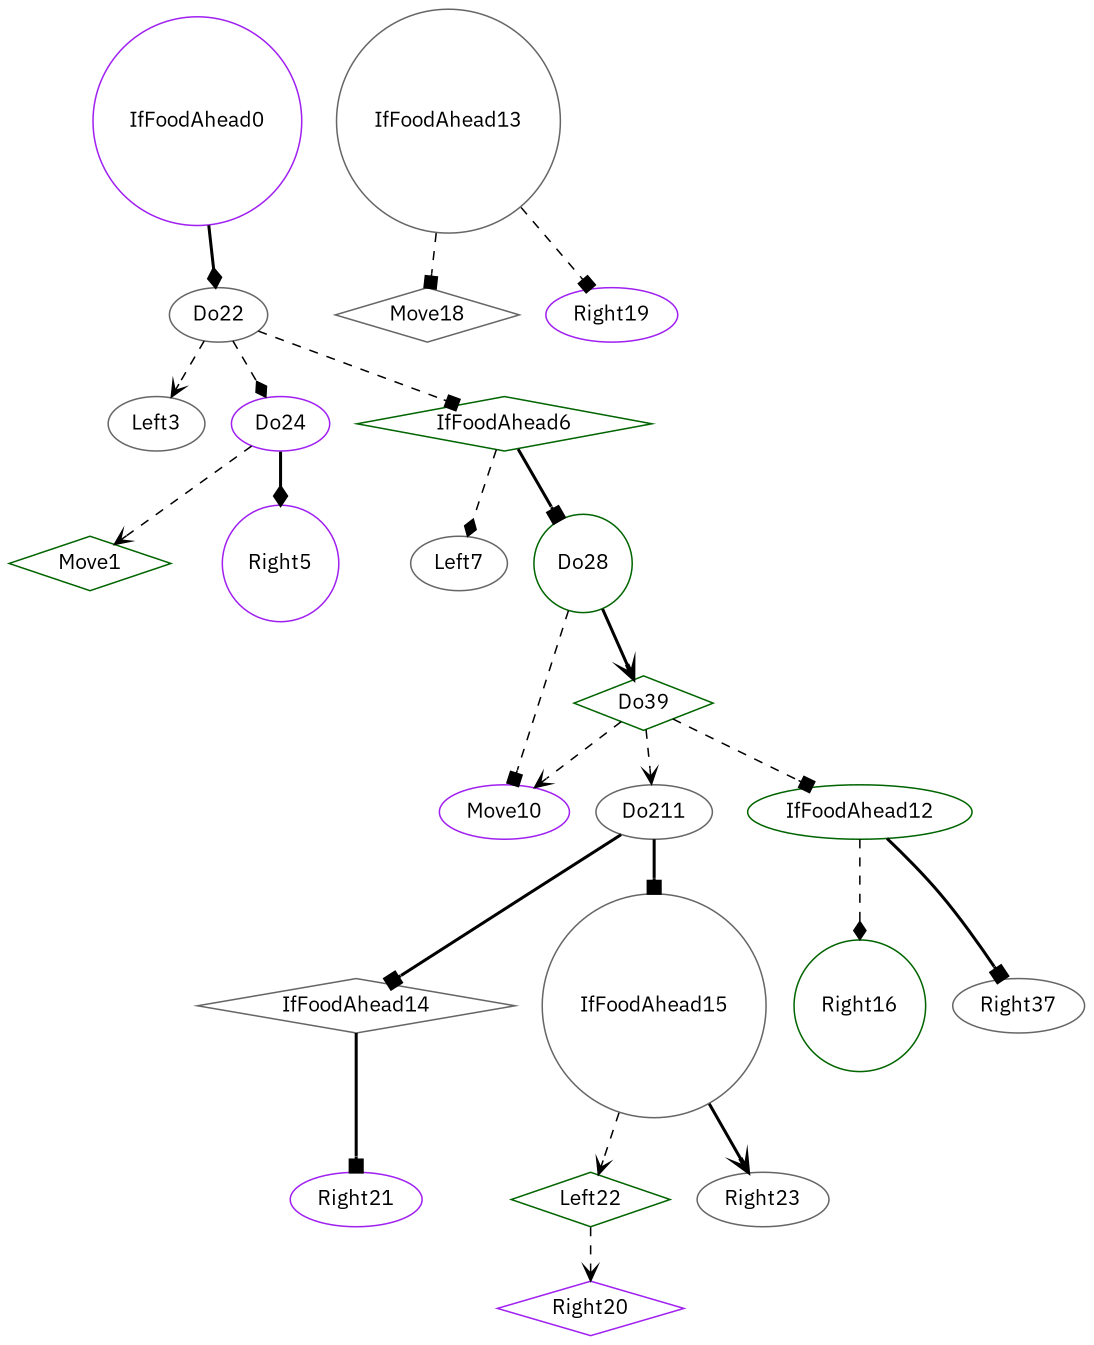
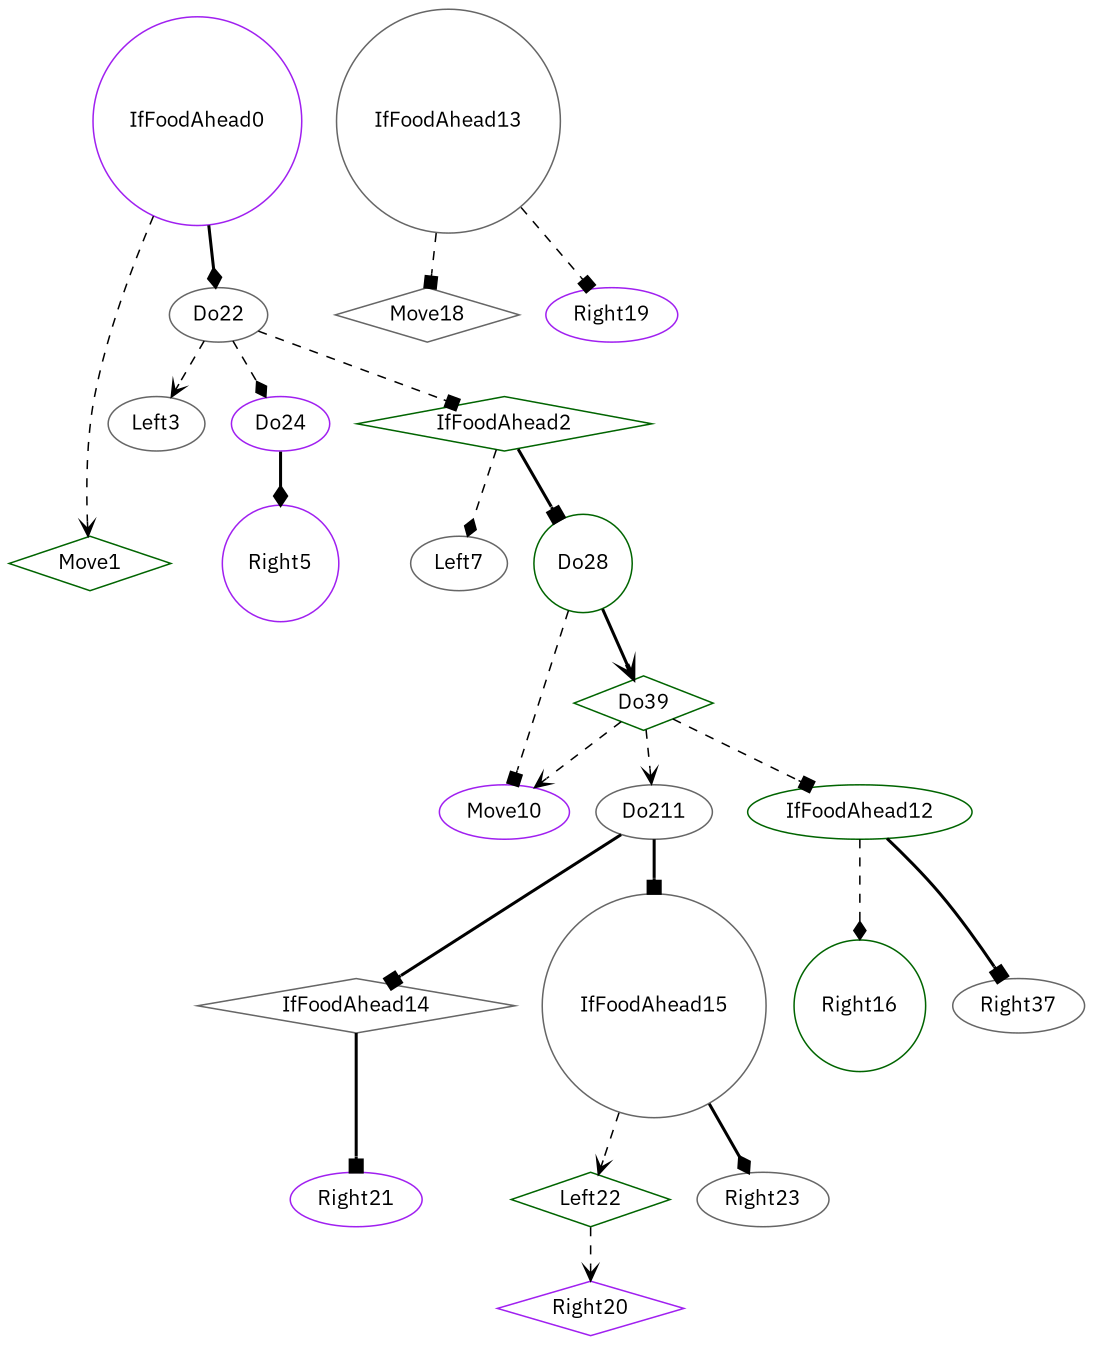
(504, 424) -> (504, 424)
(189, 491) -> (102, 365)
(725, 1132) -> (725, 1132)
